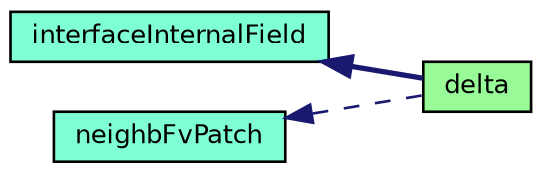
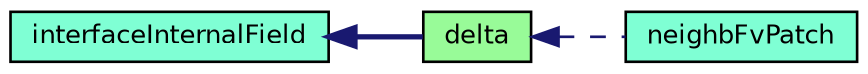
(368, 104) -> (592, 37)
